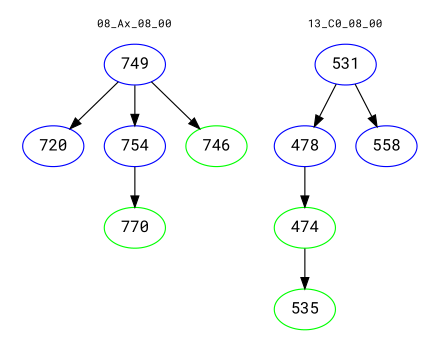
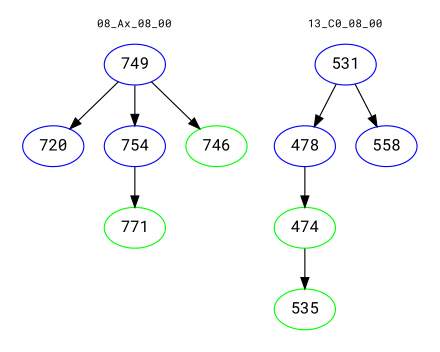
(135, 228) -> (135, 228)
